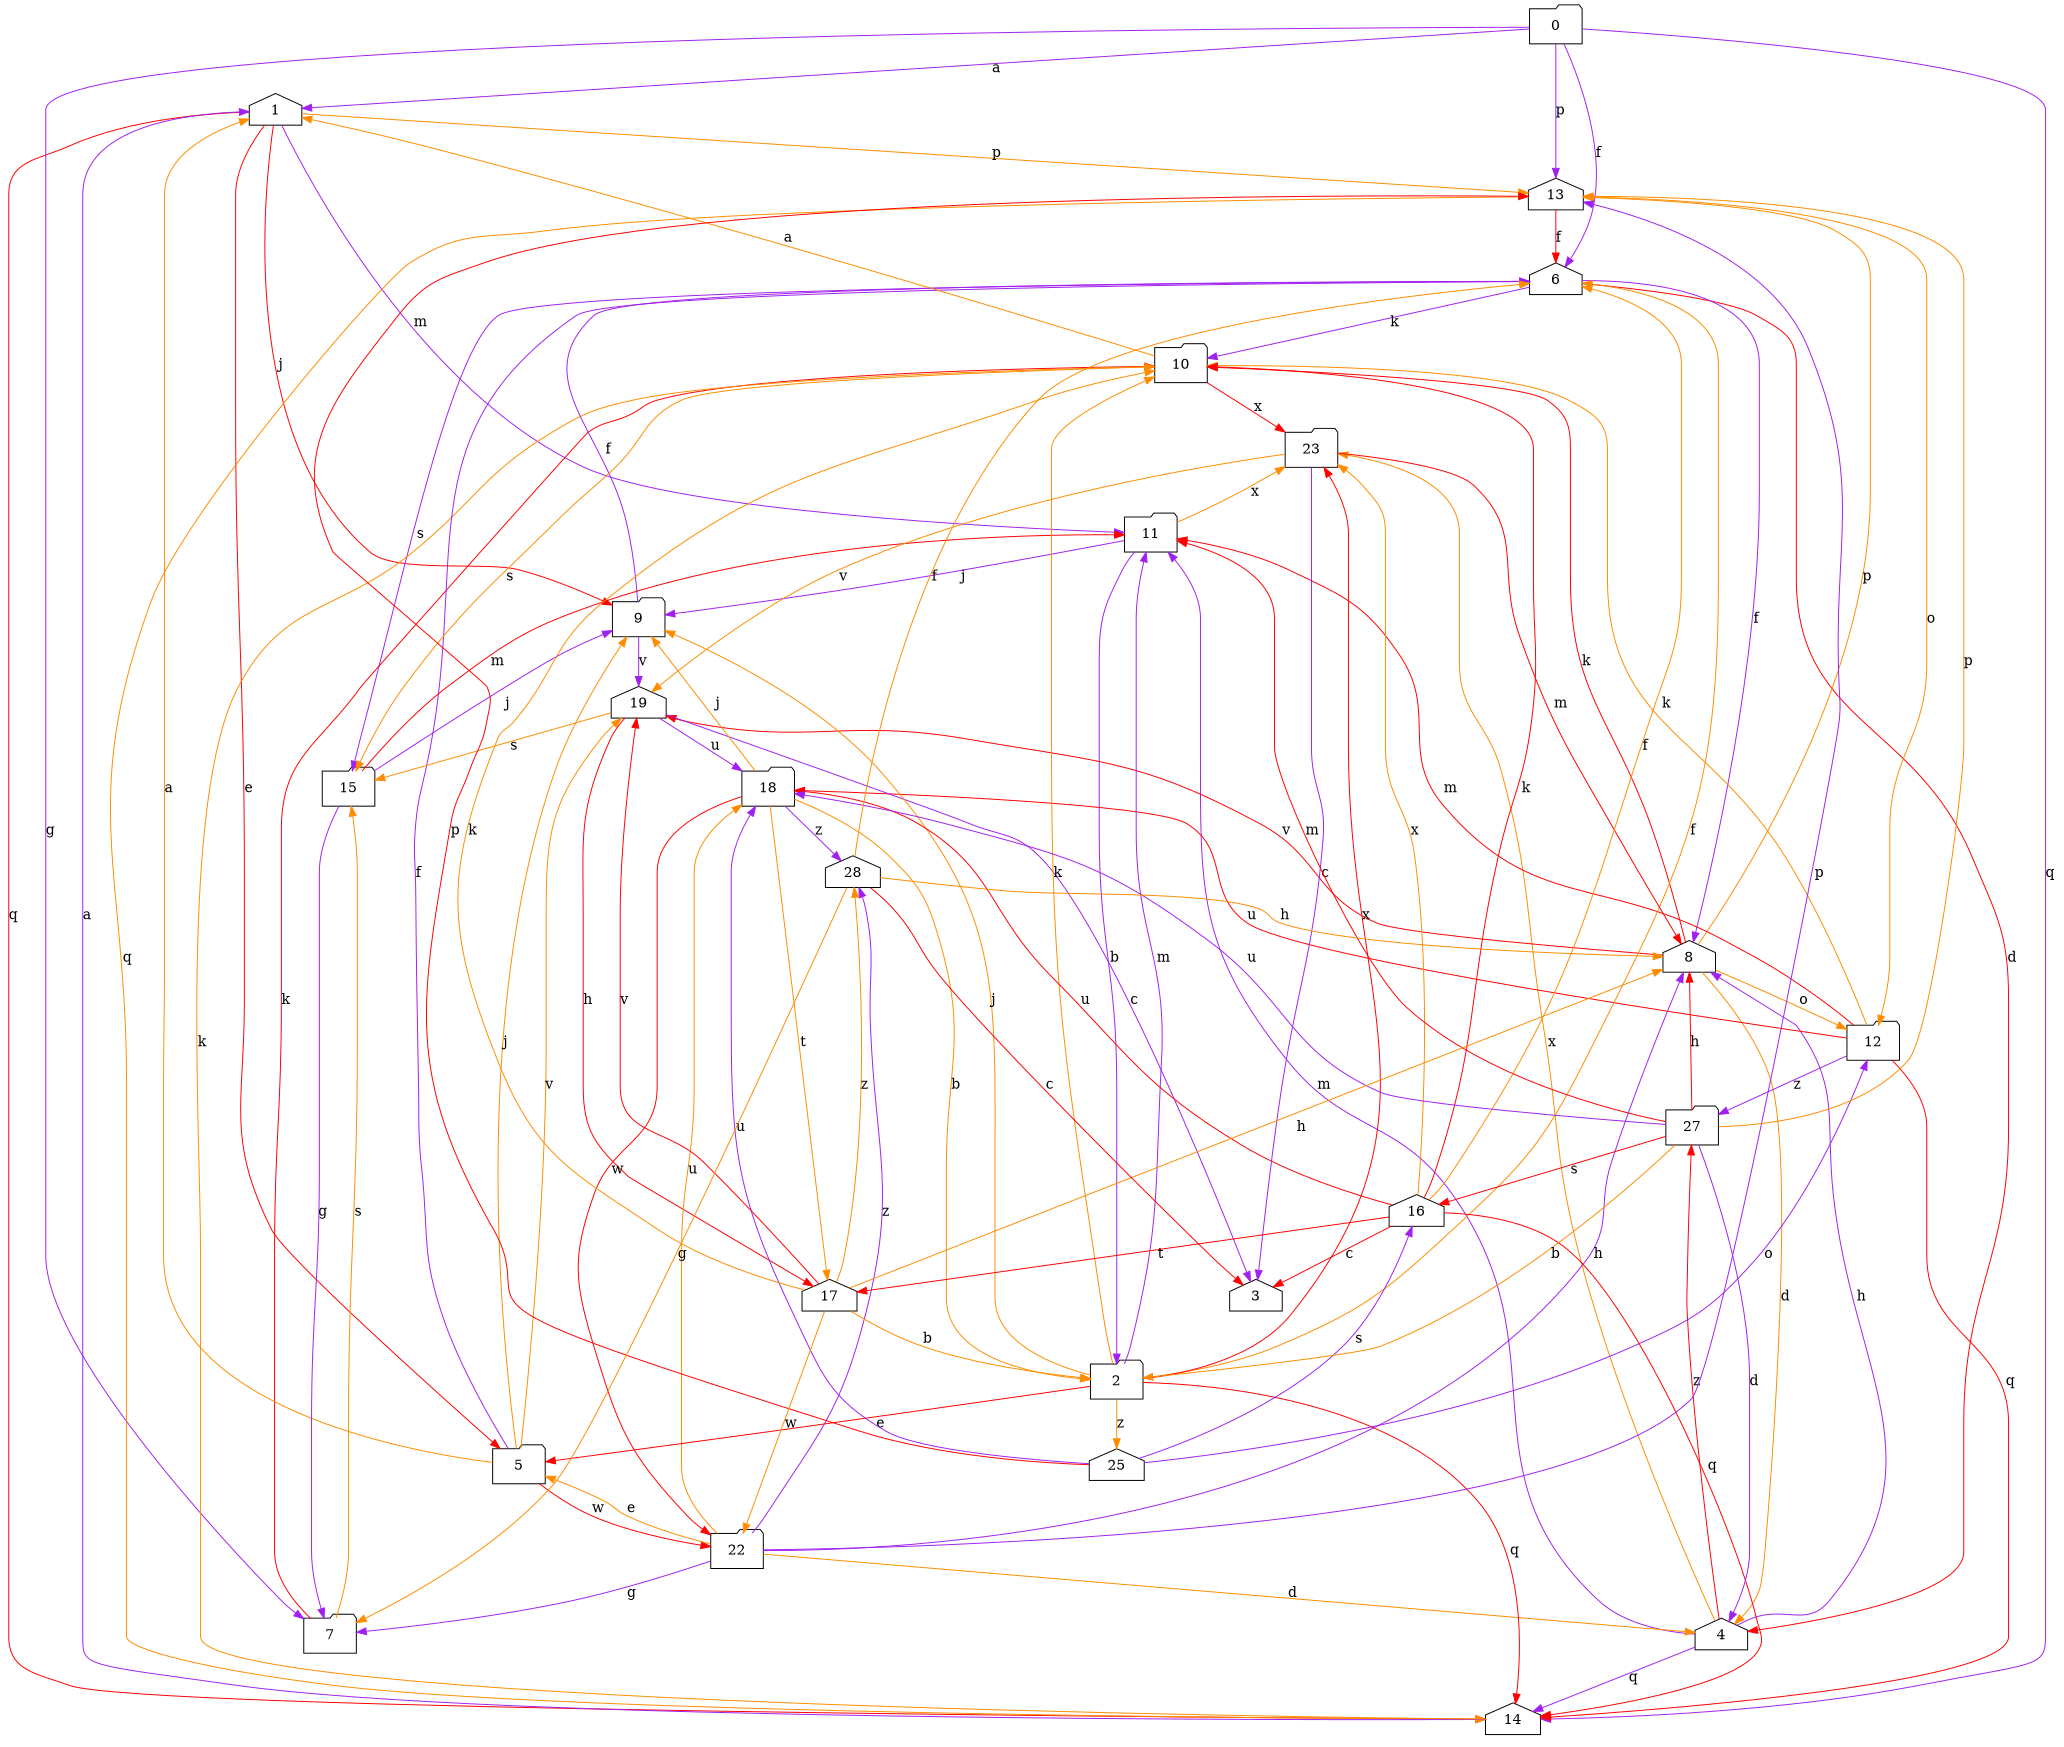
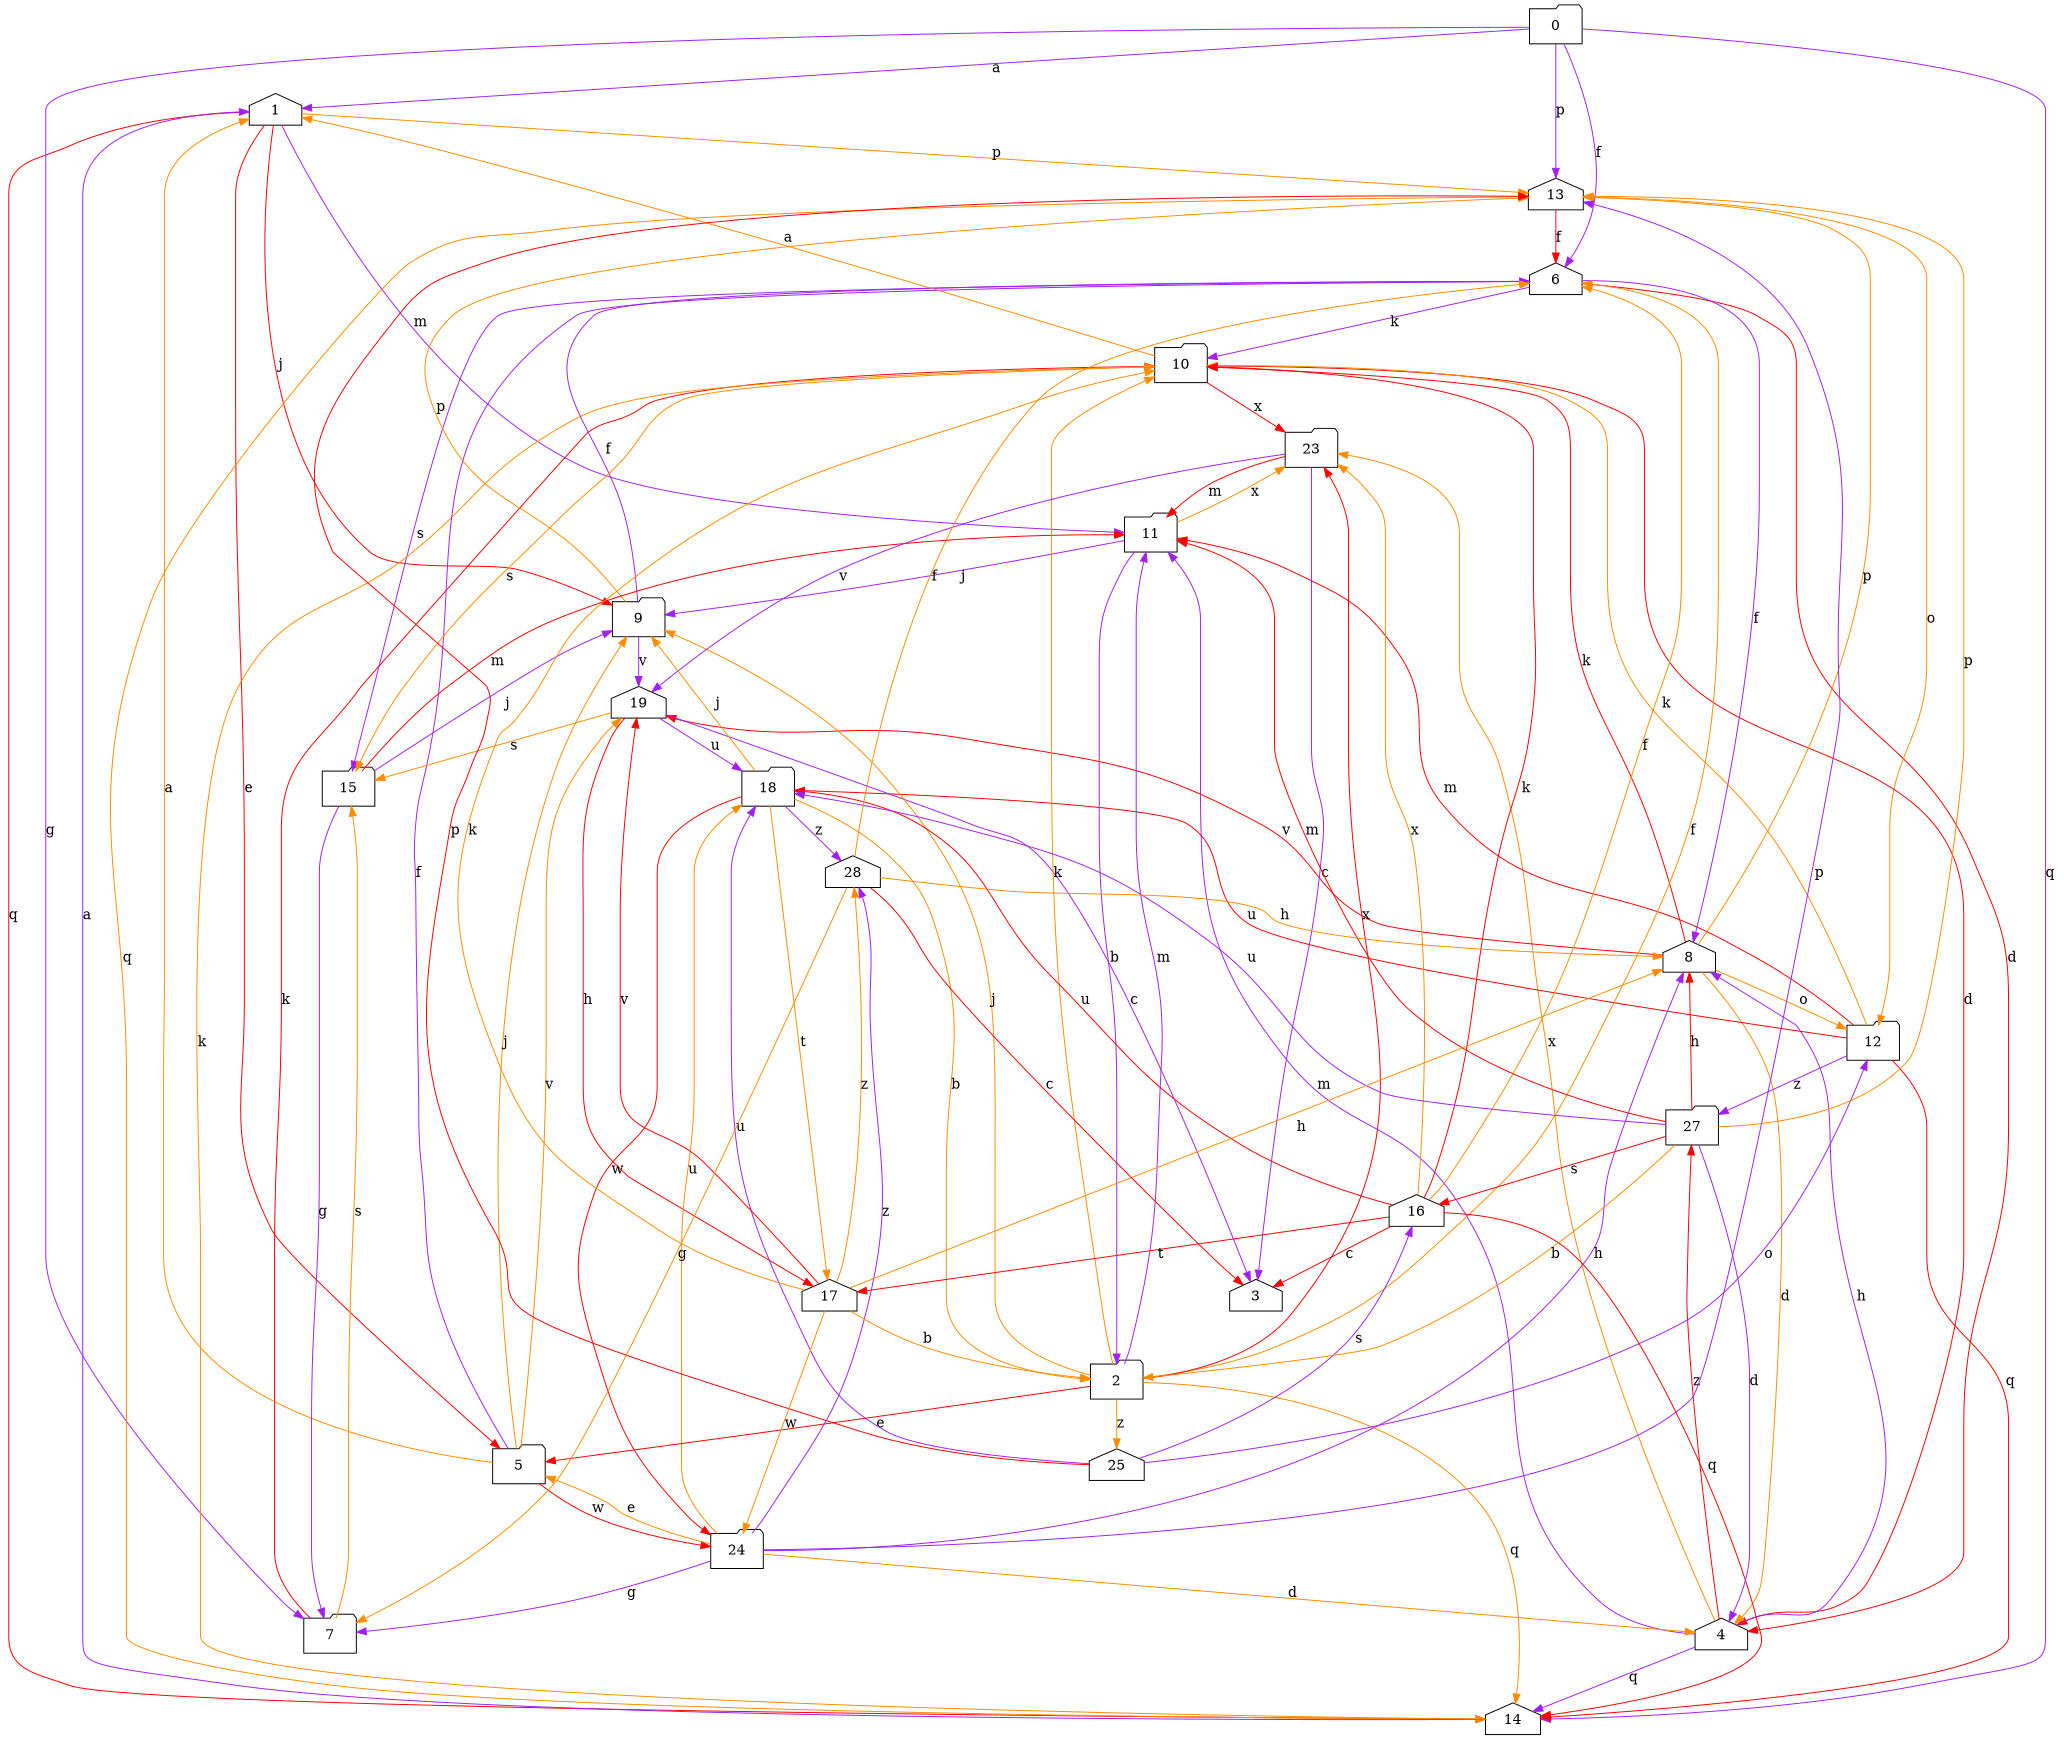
none -> (756, 250)
(939, 532) -> (939, 532)
(1526, 653) -> (1226, 476)
none -> (1903, 797)
(1415, 1450) -> (1415, 1450)
(737, 1551) -> (737, 1551)
